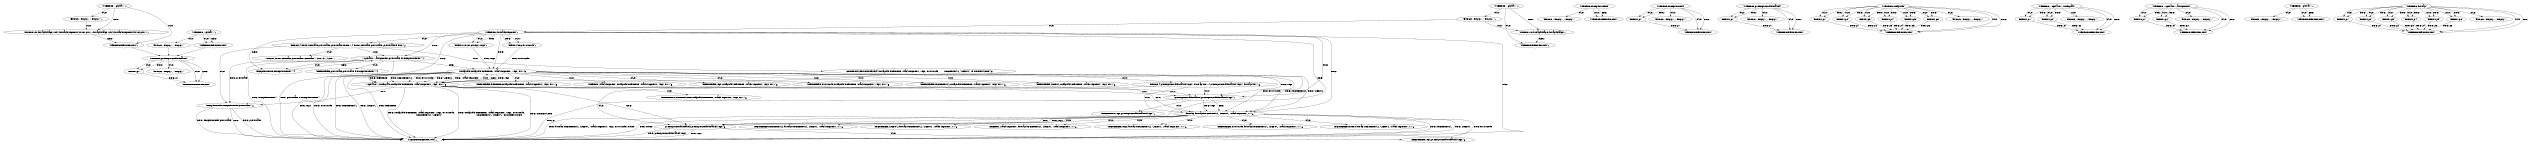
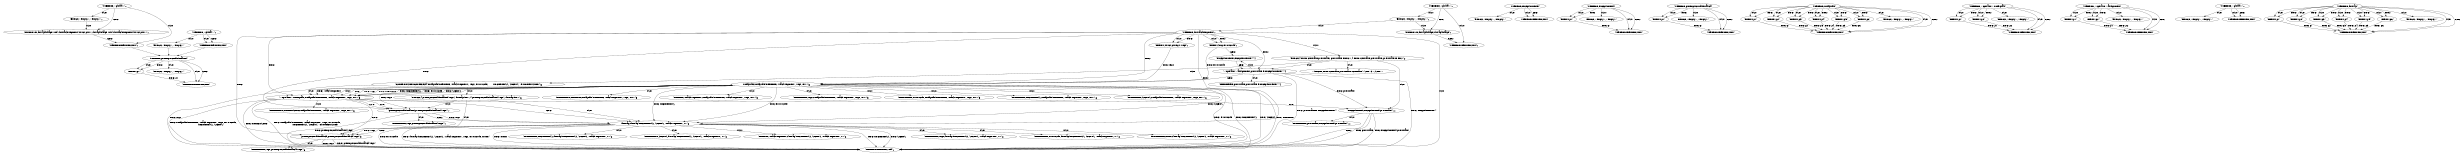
(352, 36) -> (1229, 51)
(551, 120) -> (334, 130)
none -> (1321, 124)
